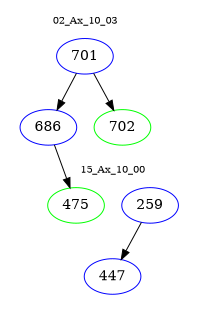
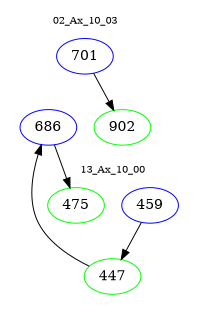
(69, 87) -> (34, 209)
(122, 127) -> (122, 127)
(113, 170) -> (113, 170)
(150, 205) -> (150, 205)
(113, 276) -> (113, 276)
